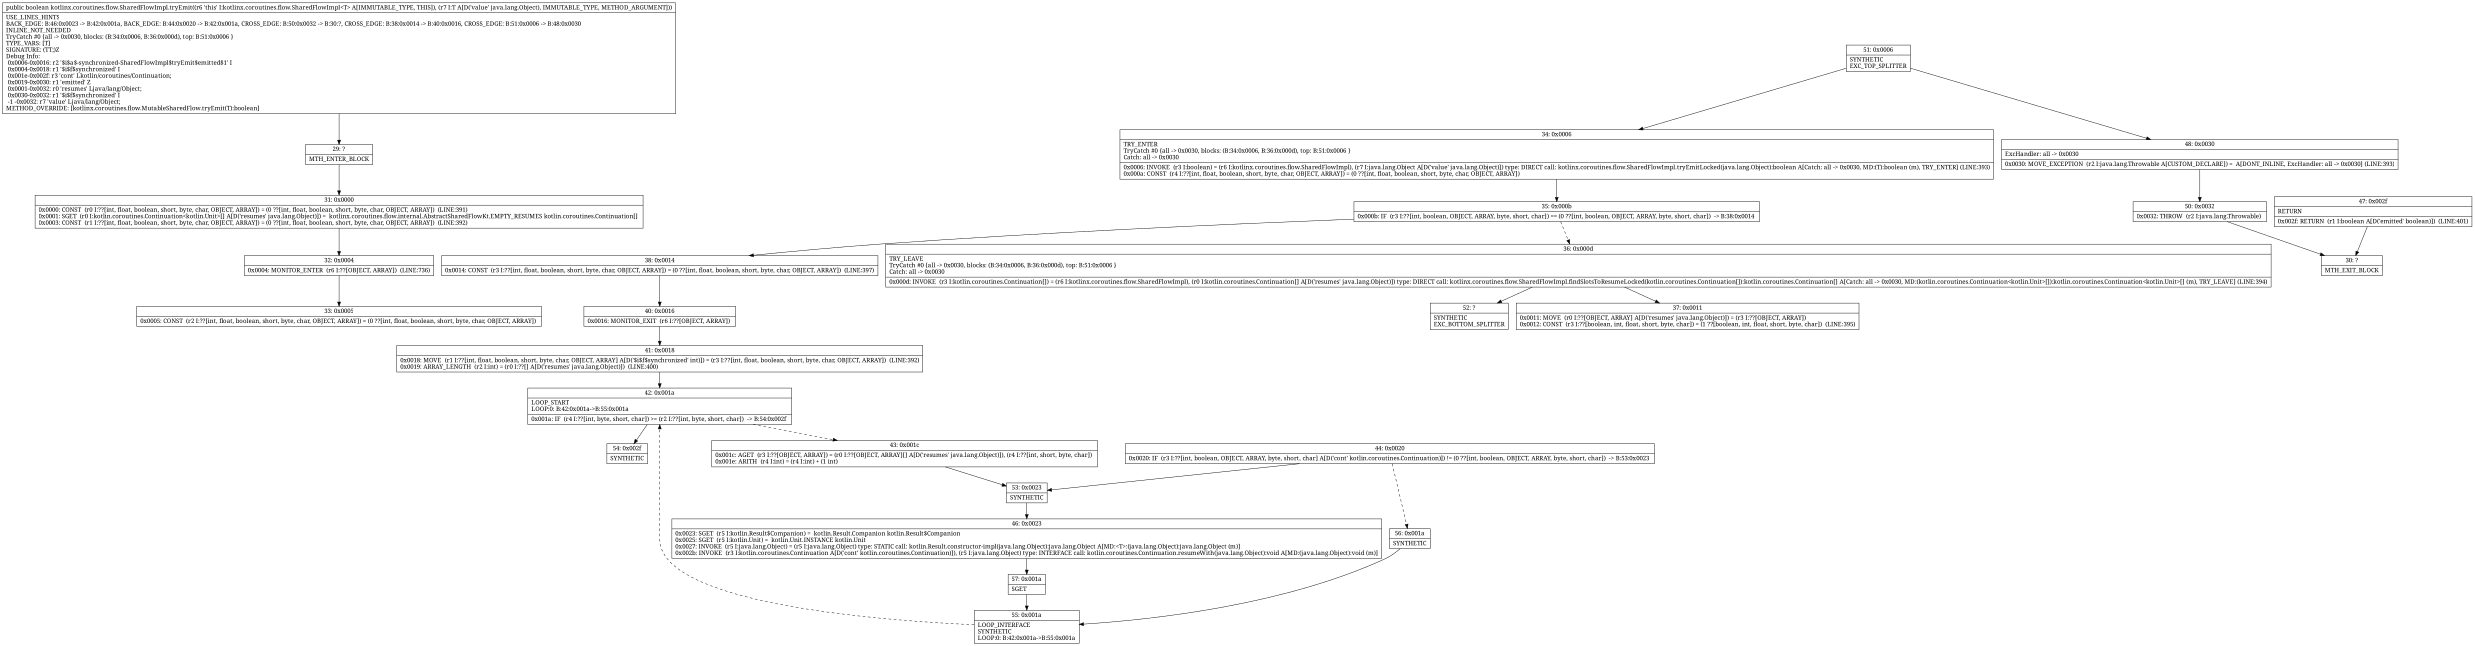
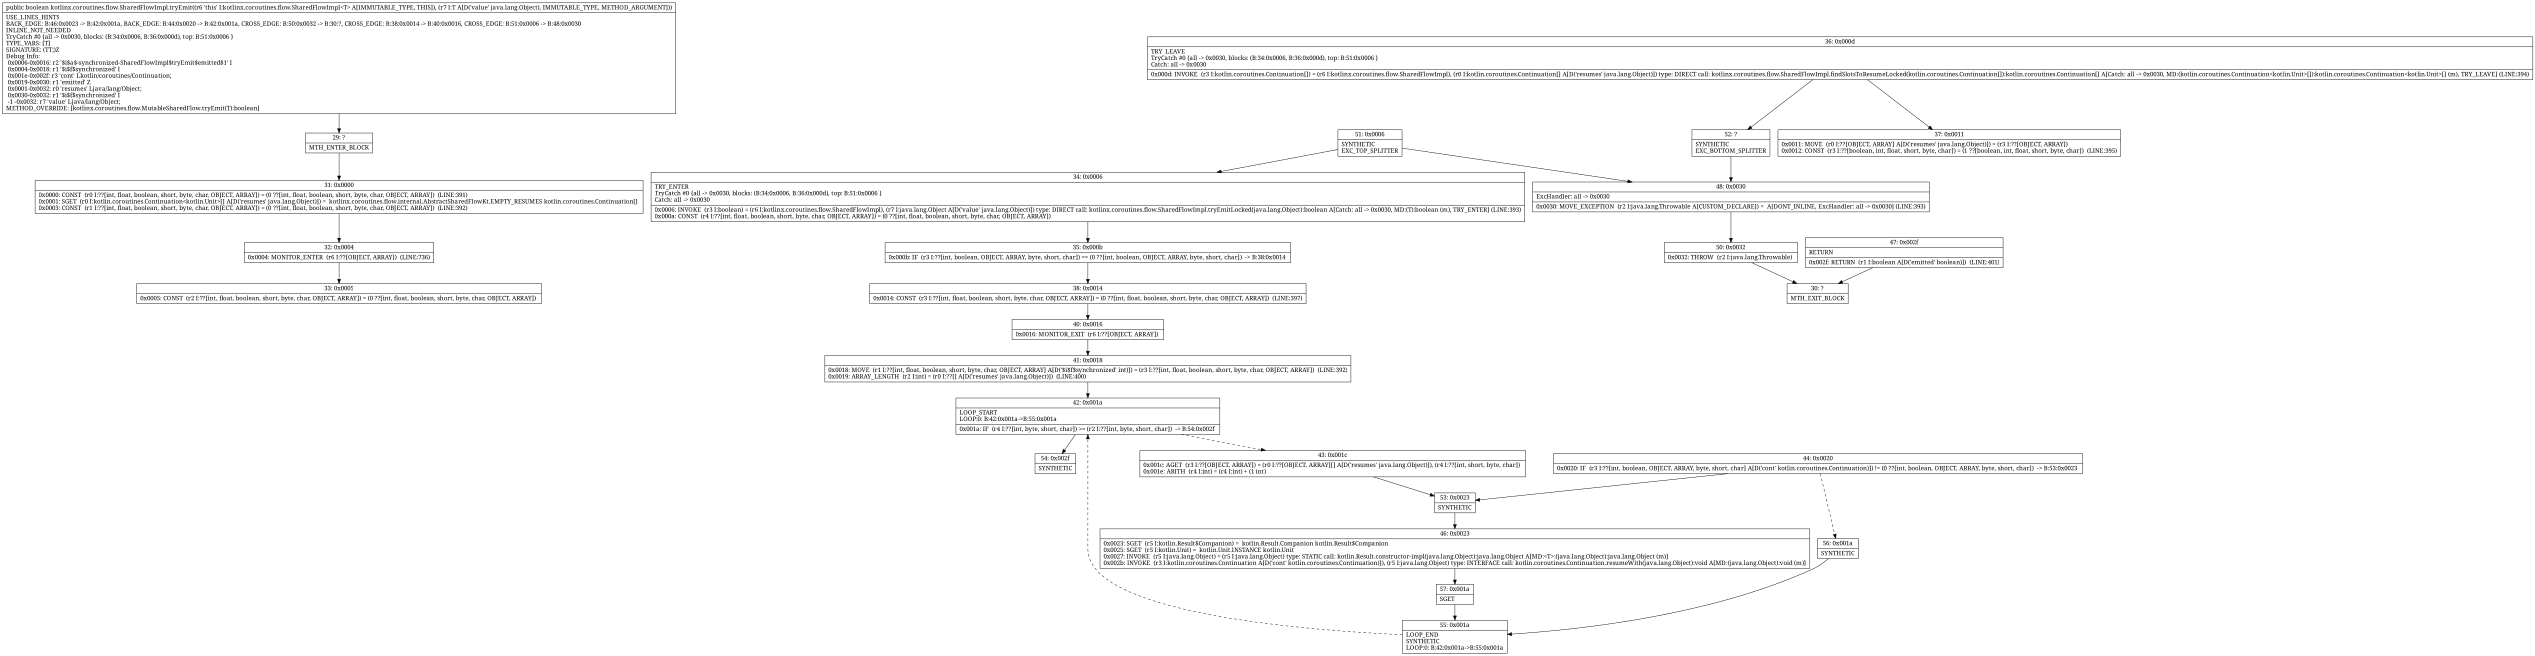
none -> (1731, 167)
(1564, 231) -> none
(1004, 625) -> (1422, 635)
